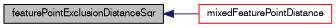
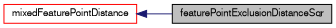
(186, 14) -> (160, 14)
